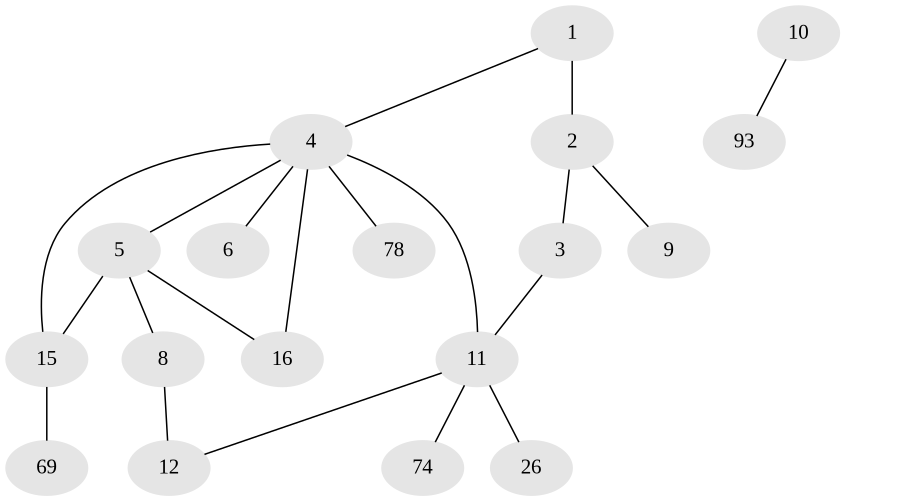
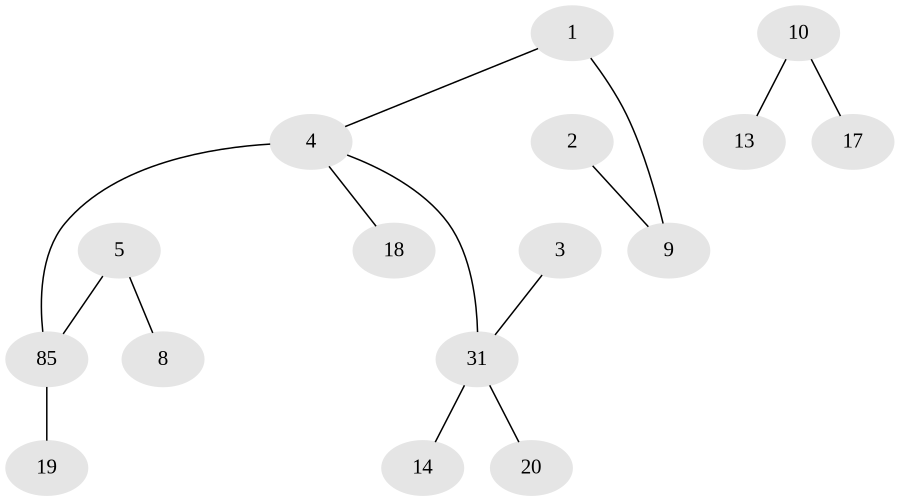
(572, 88) -> (636, 137)
(744, 142) -> (744, 142)
none -> (853, 142)
(215, 196) -> none
(566, 196) -> none
(228, 251) -> none
(394, 251) -> (394, 251)
(47, 359) -> (47, 359)
(282, 359) -> none
(477, 359) -> (477, 359)
(47, 468) -> (47, 468)
(169, 468) -> none
(423, 468) -> (423, 468)
(531, 468) -> (531, 468)
